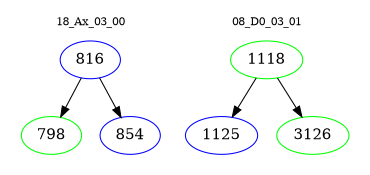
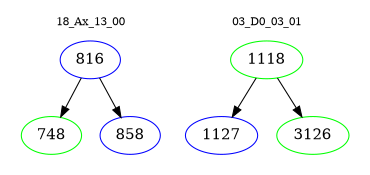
(91, 23) -> (91, 23)
(267, 23) -> (267, 23)
(51, 135) -> (51, 135)
(130, 135) -> (130, 135)
(222, 135) -> (222, 135)
